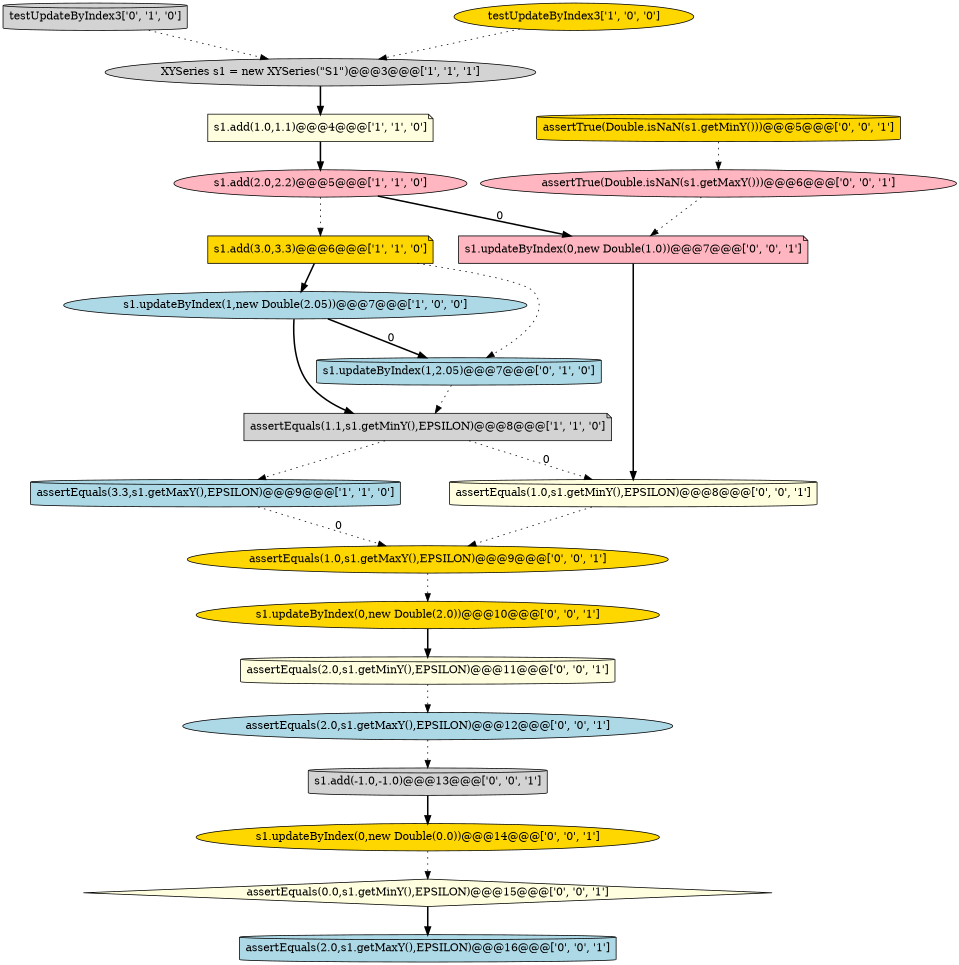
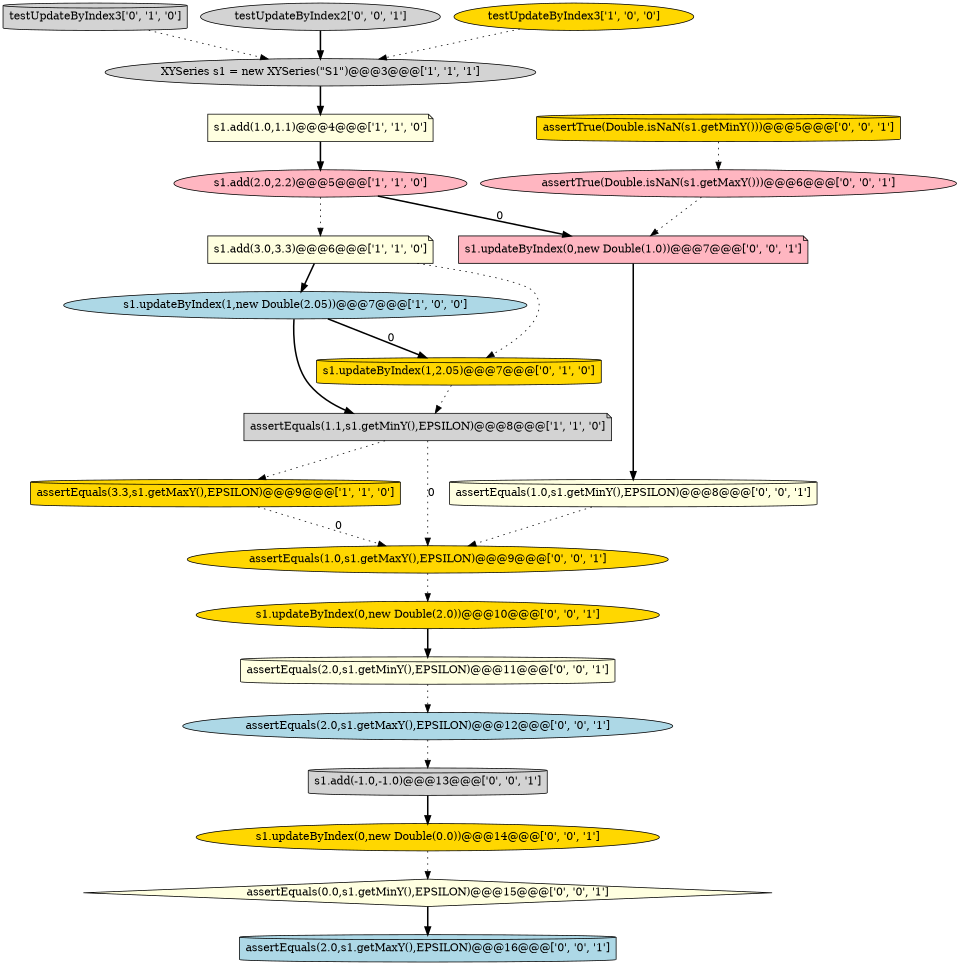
none -> (320, 17)
(320, 250) -> (320, 250)
(459, 371) -> (459, 371)
(527, 459) -> (428, 489)
(215, 493) -> (215, 493)
